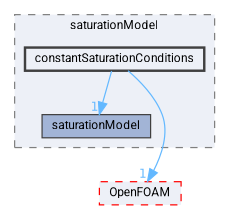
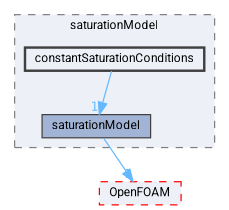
(162, 116) -> (115, 156)
